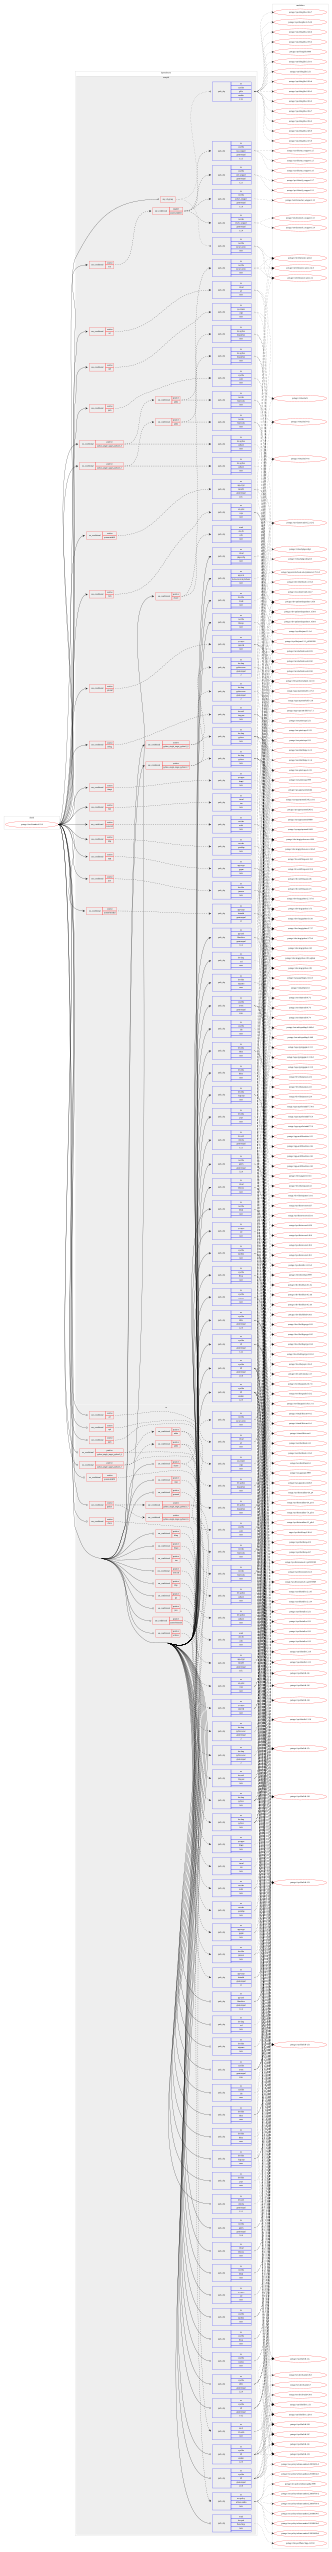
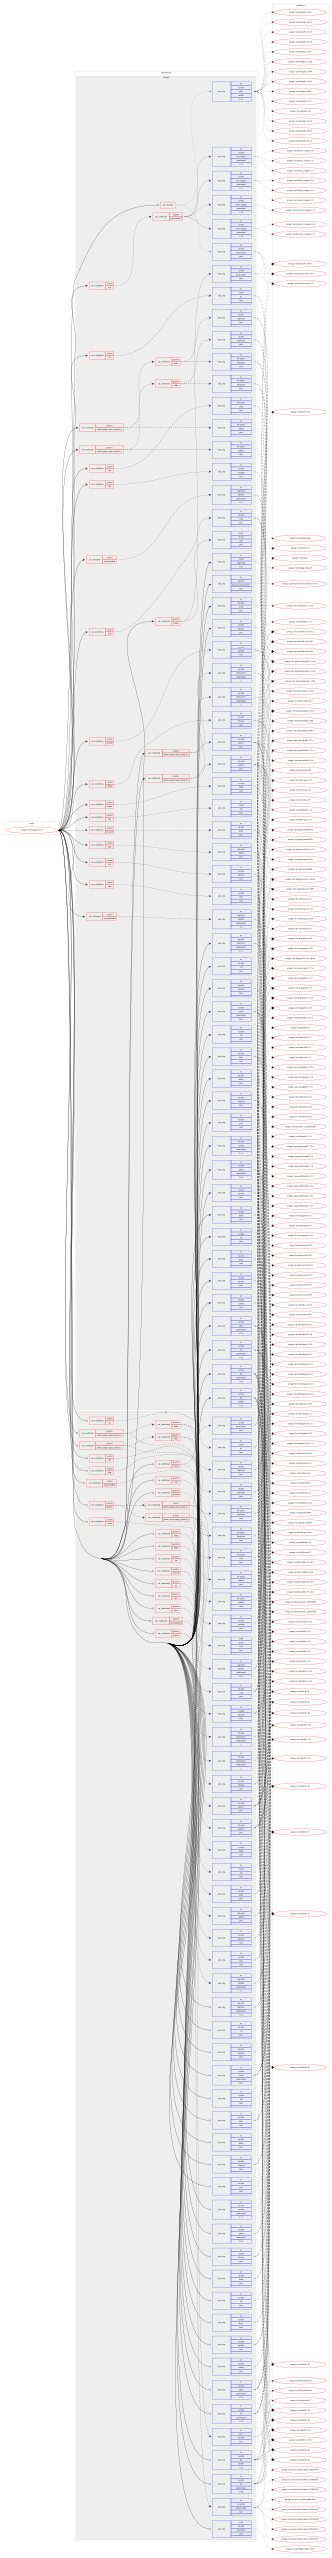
none -> (300, 181)
(300, 572) -> (300, 584)
